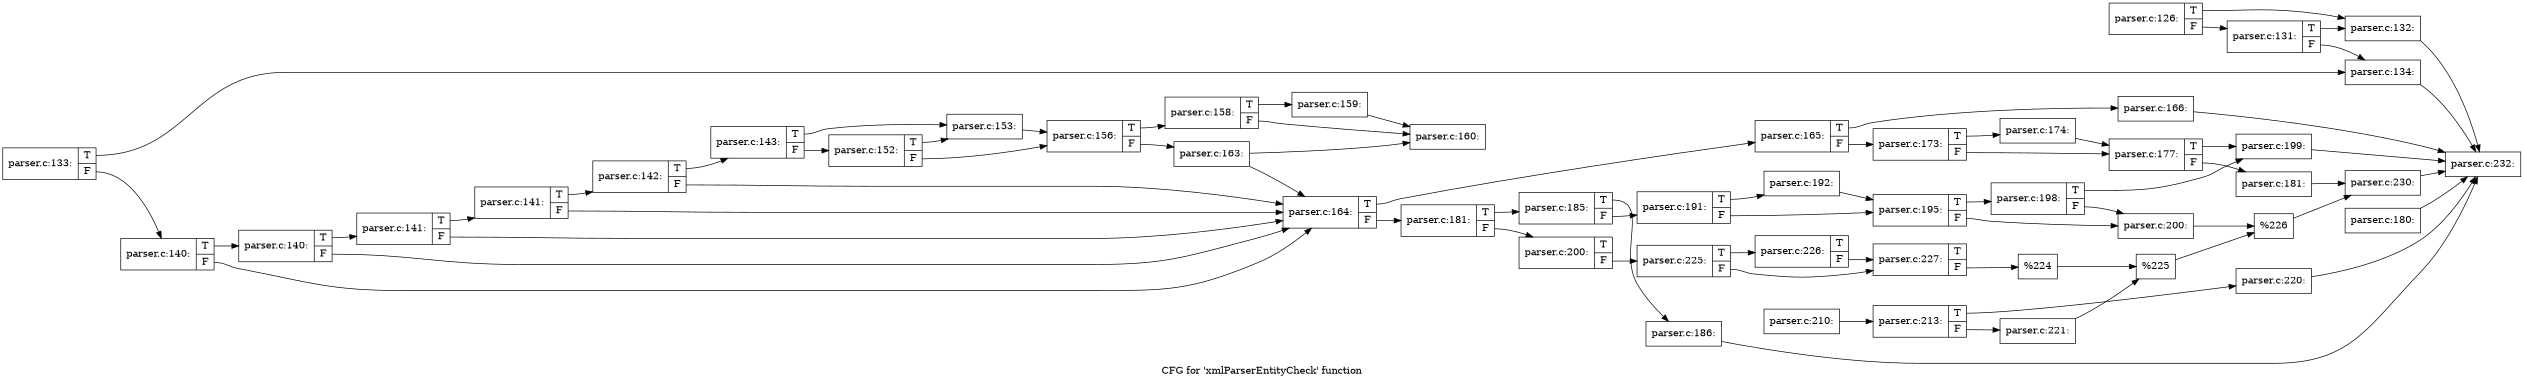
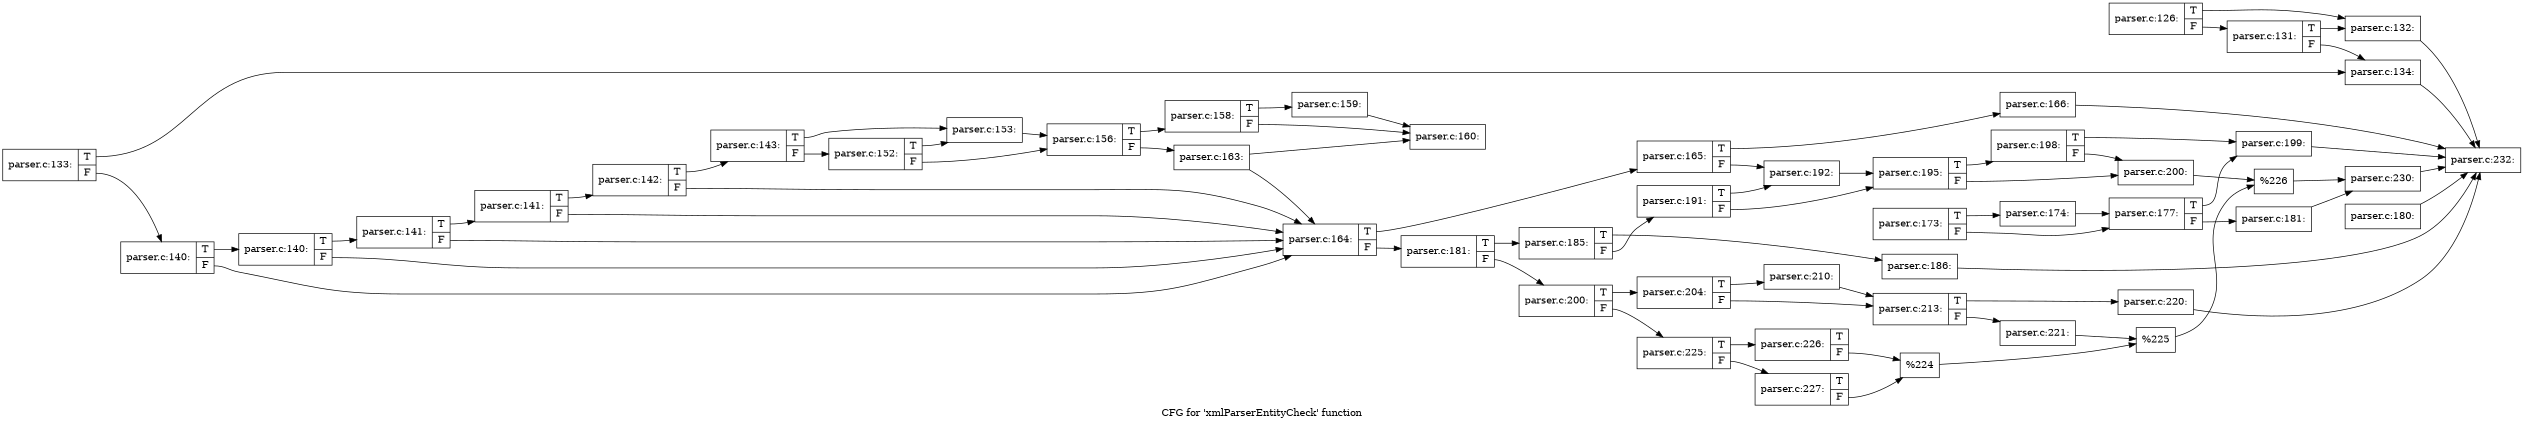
(1857, 144) -> (1744, 165)
(1857, 260) -> (1871, 355)
none -> (1684, 293)
